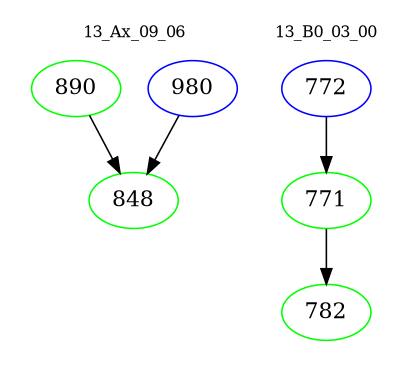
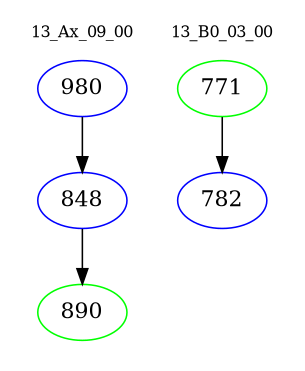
(134, 33) -> (82, 33)
(326, 89) -> none
(101, 137) -> (82, 249)
(134, 200) -> (82, 200)
(326, 312) -> (222, 200)
